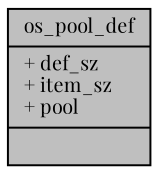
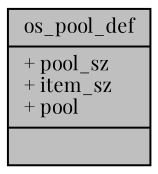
(61, 64) -> (66, 64)
